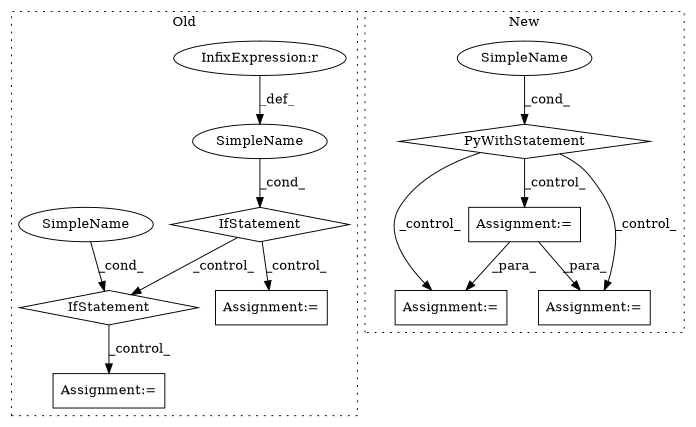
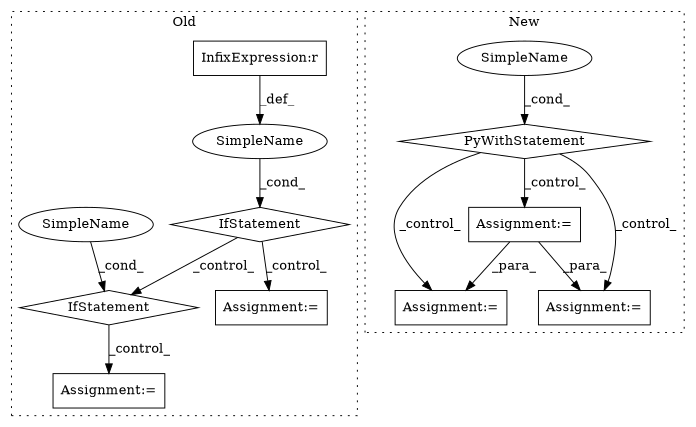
(260, 58) -> (260, 58)
